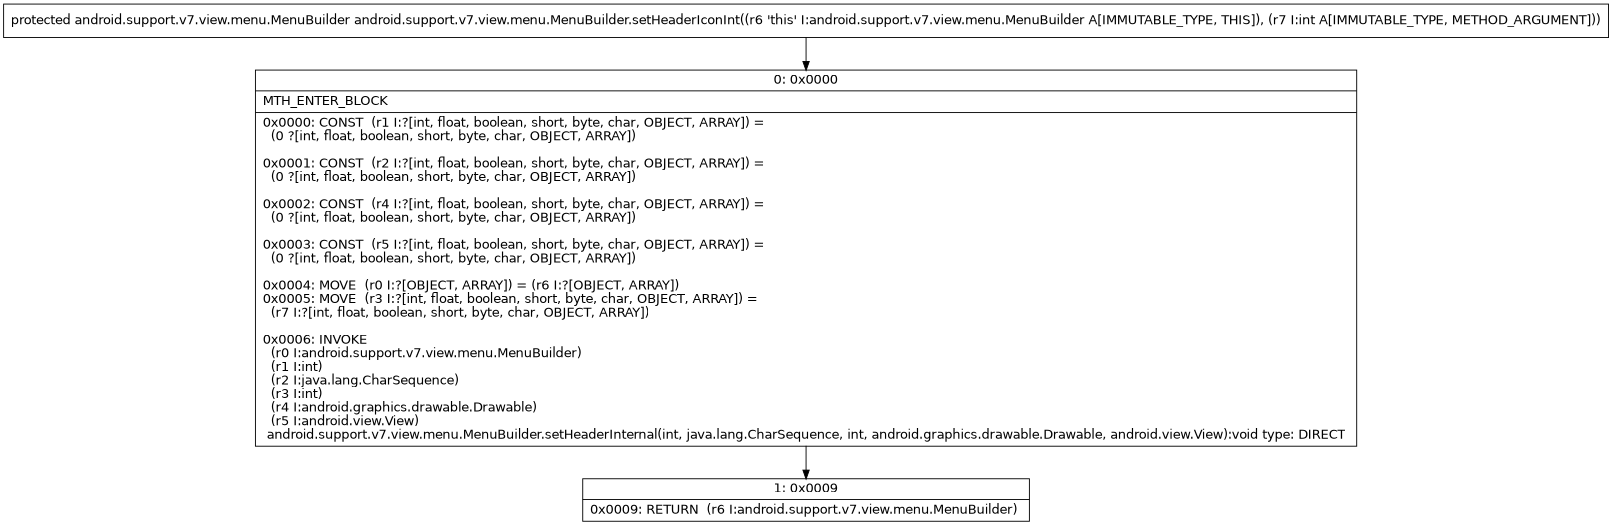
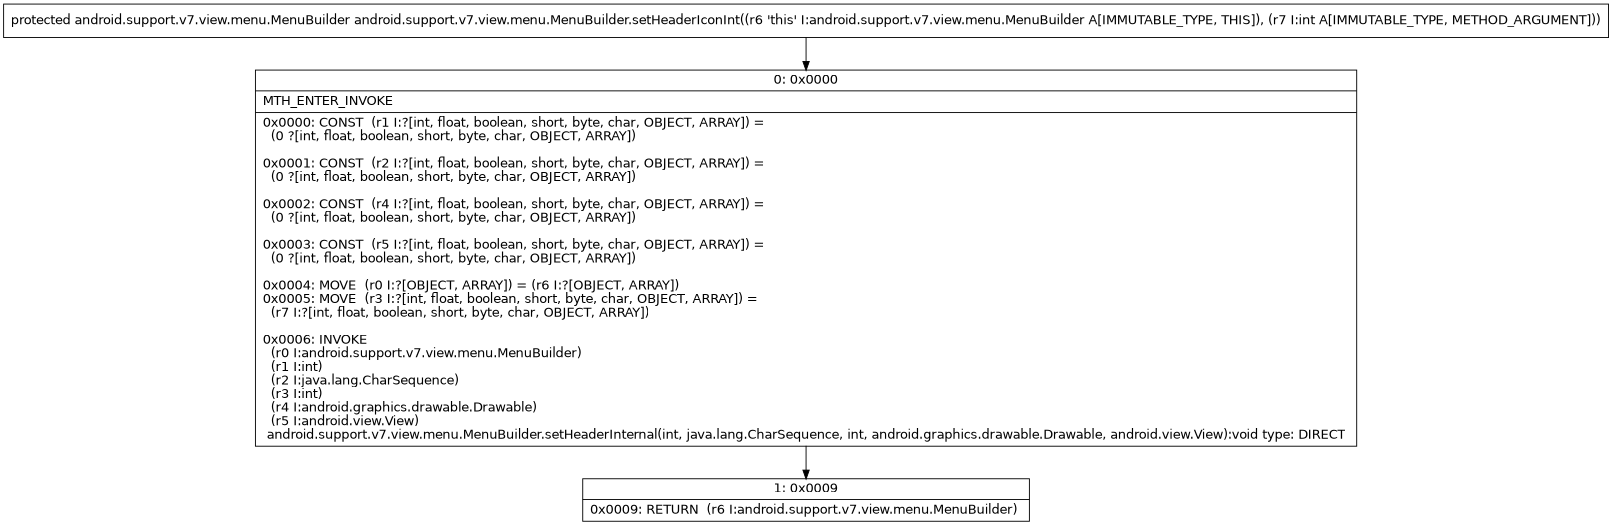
(325, 101) -> (328, 101)
